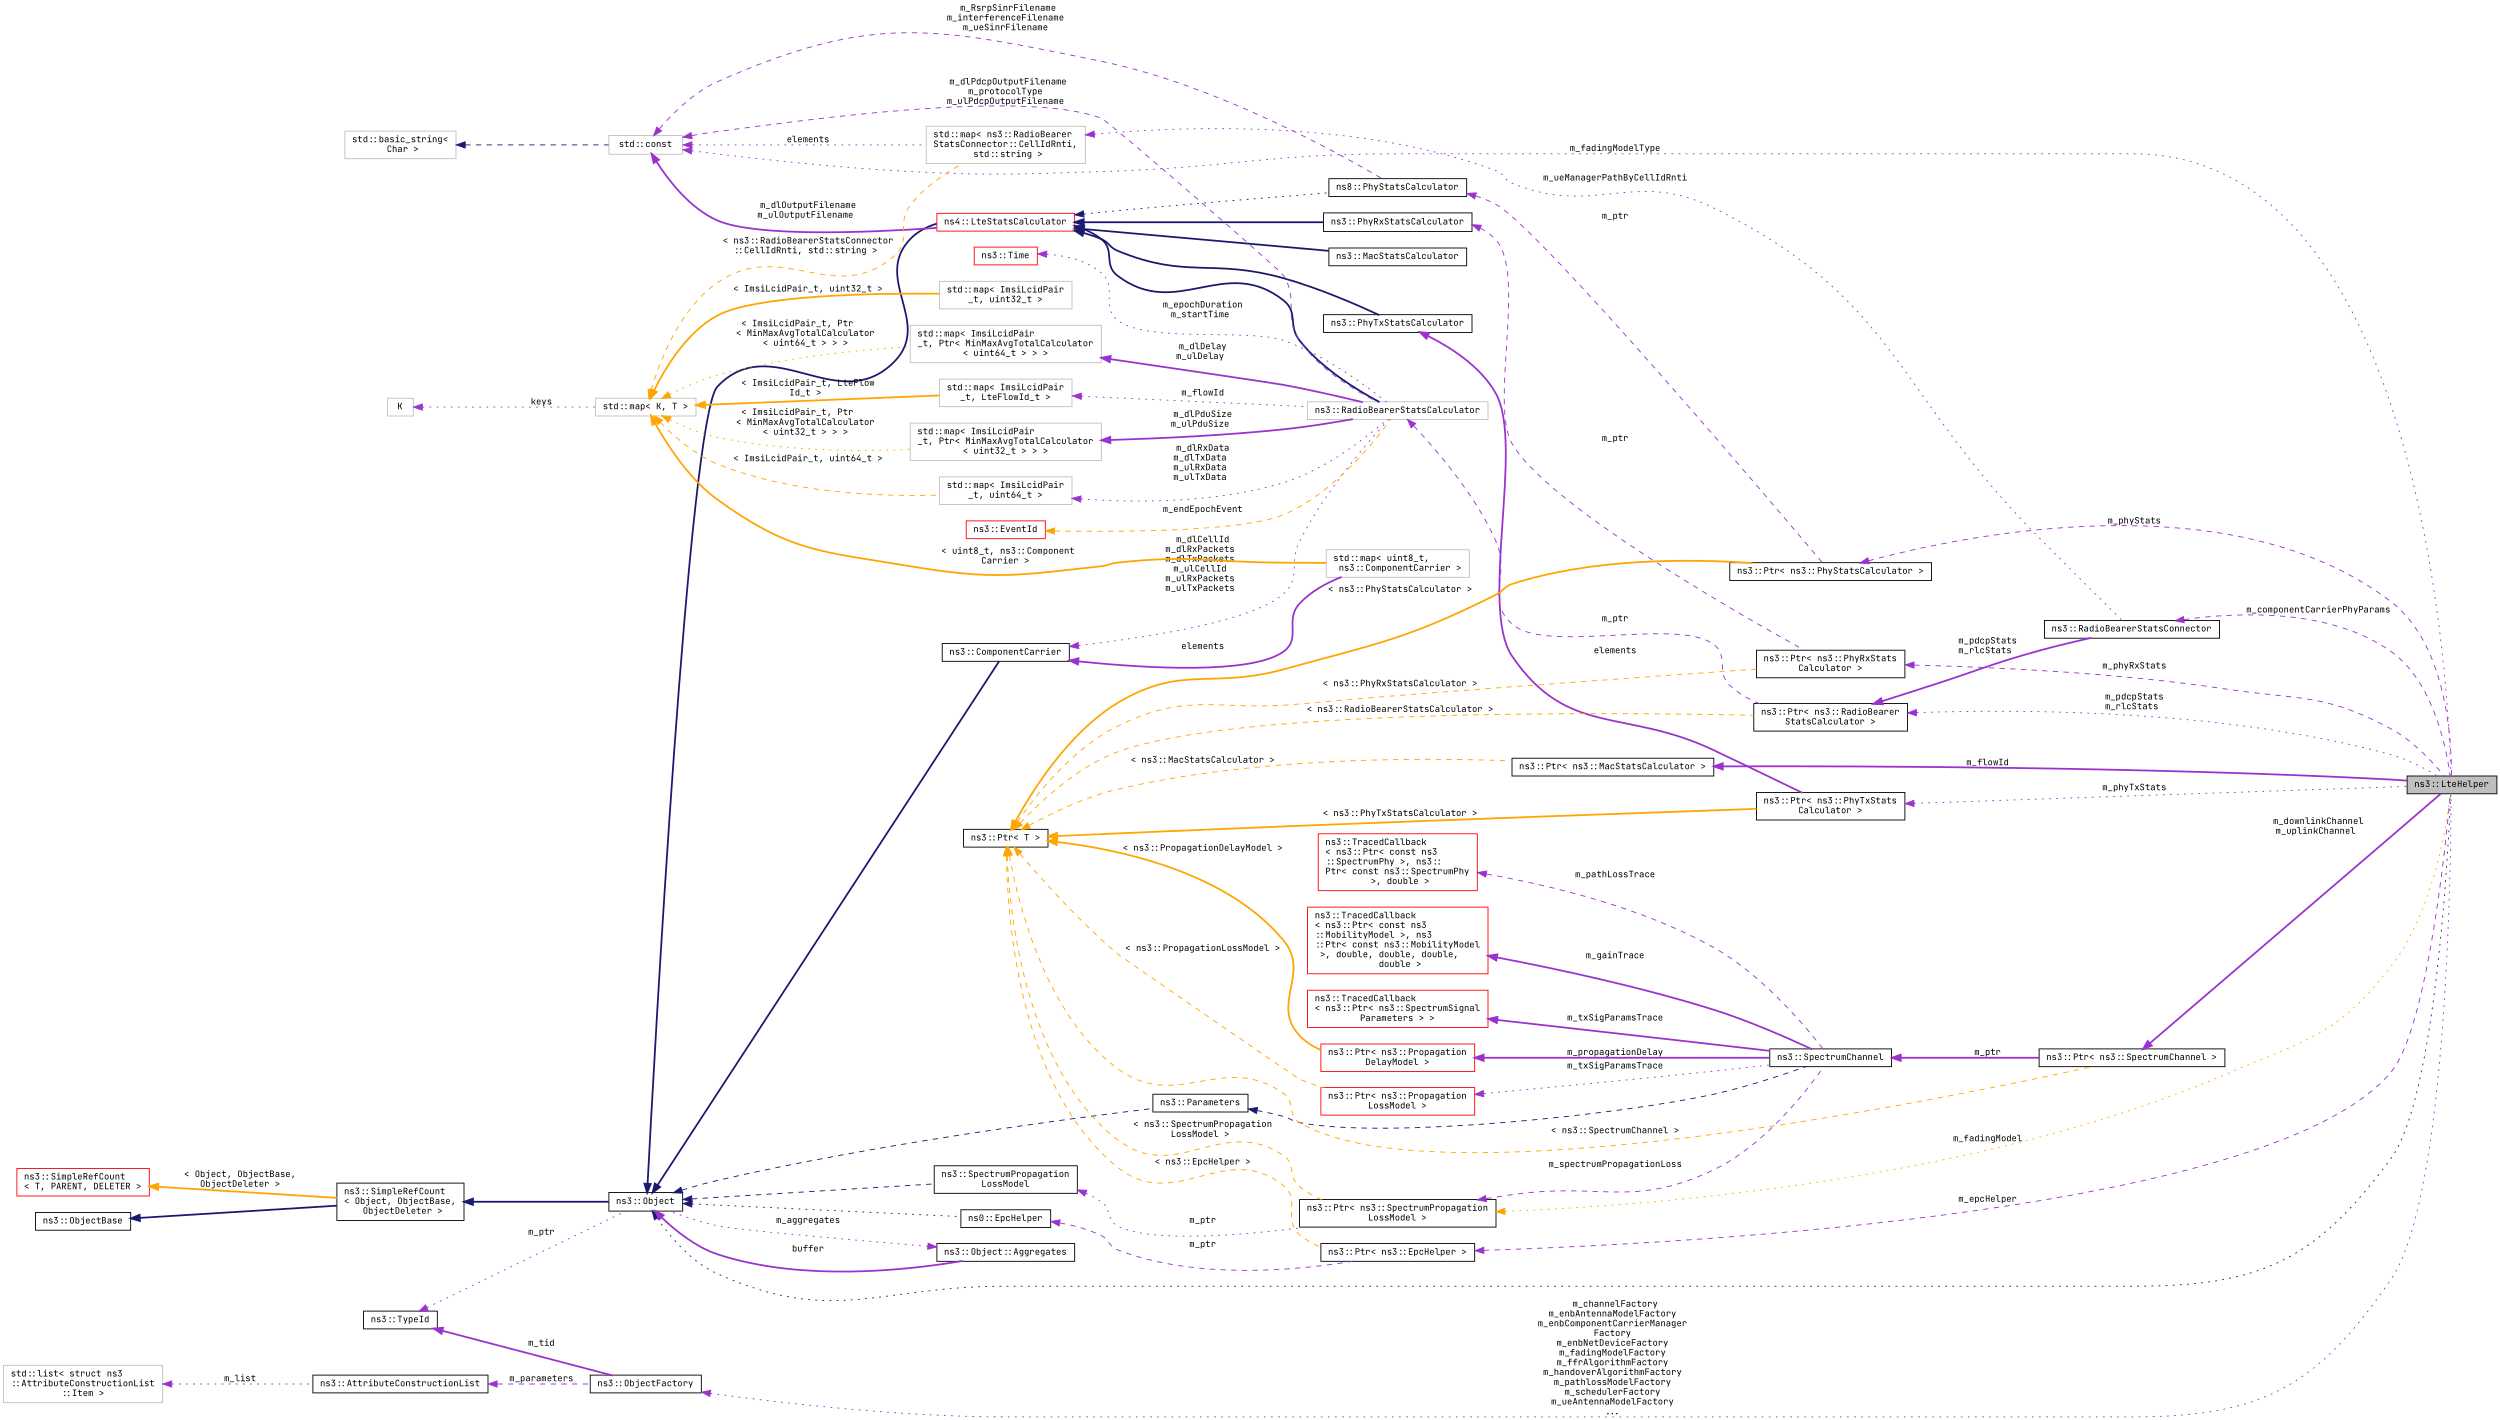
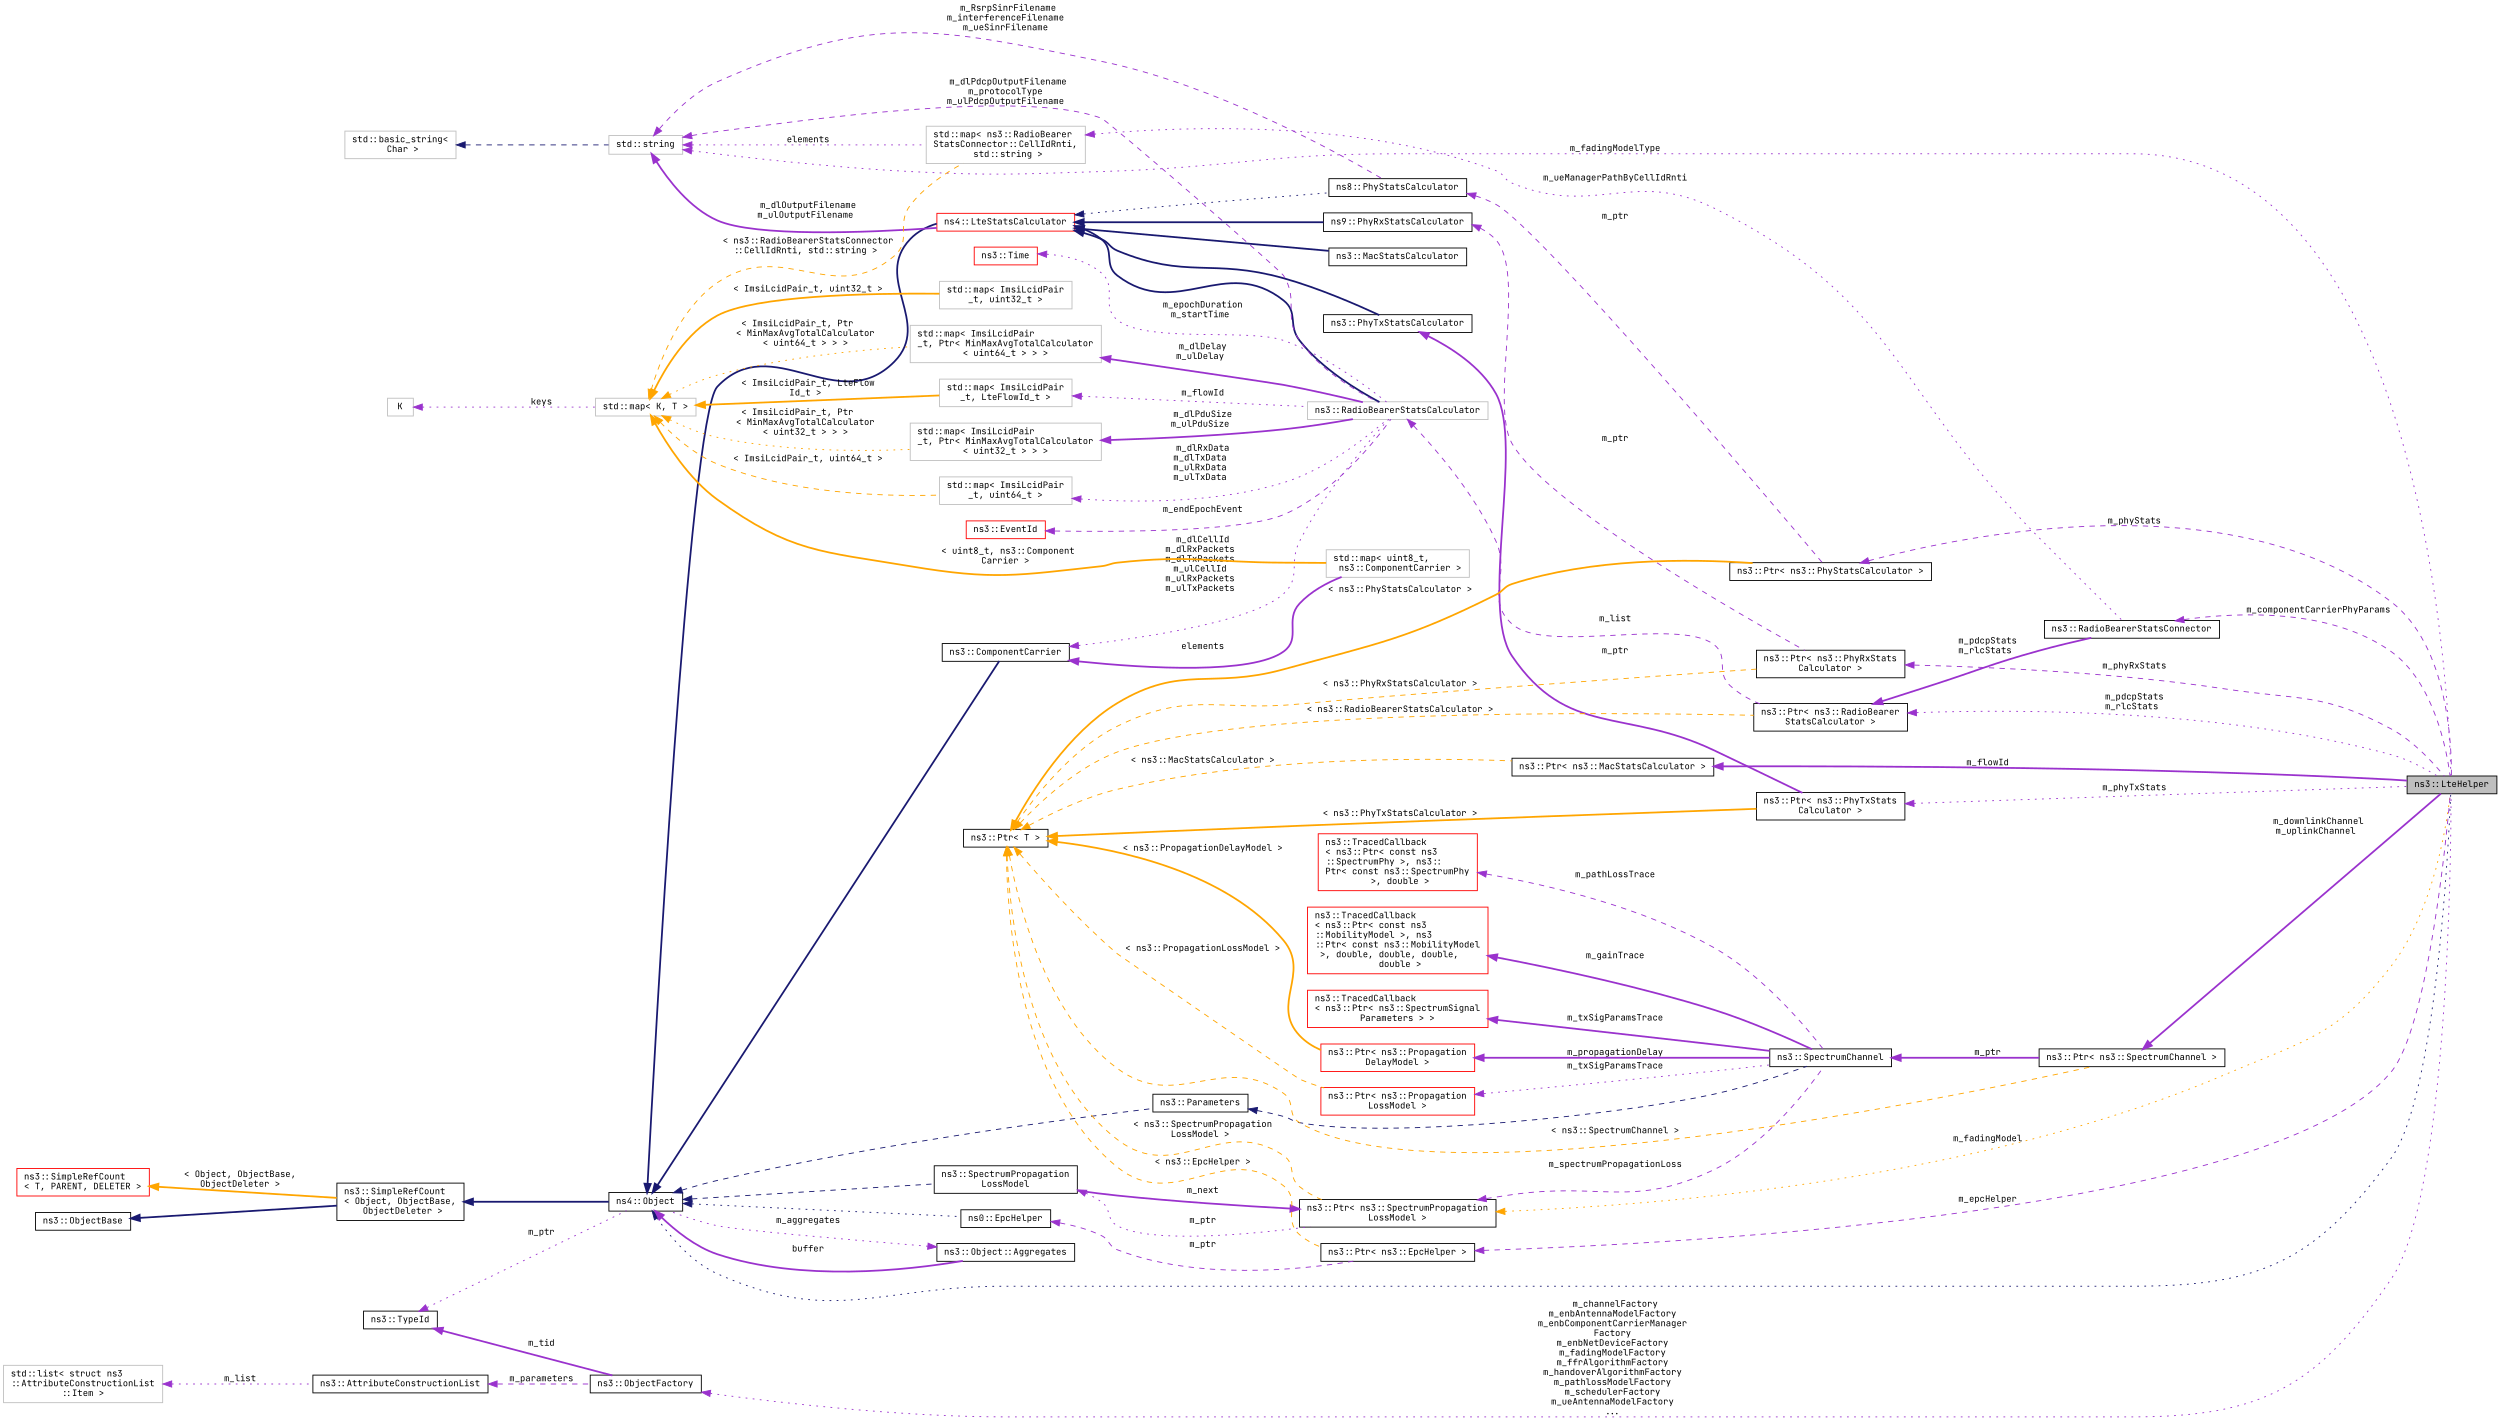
(646, 145) -> (646, 145)
(1398, 222) -> (1398, 222)
(1242, 524) -> (1242, 524)
(1613, 619) -> (1613, 619)
(1613, 651) -> (1613, 651)
(646, 1202) -> (646, 1202)
none -> (1184, 1202)
